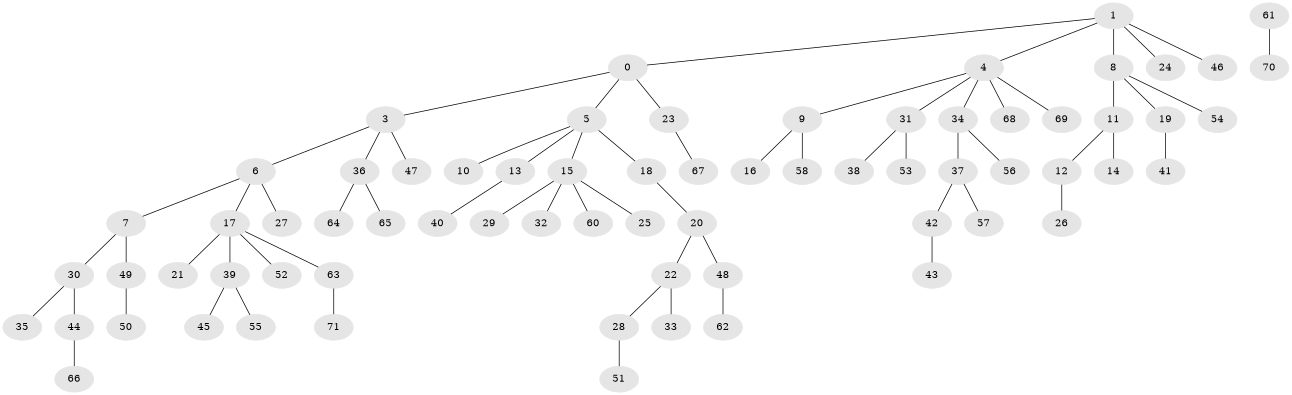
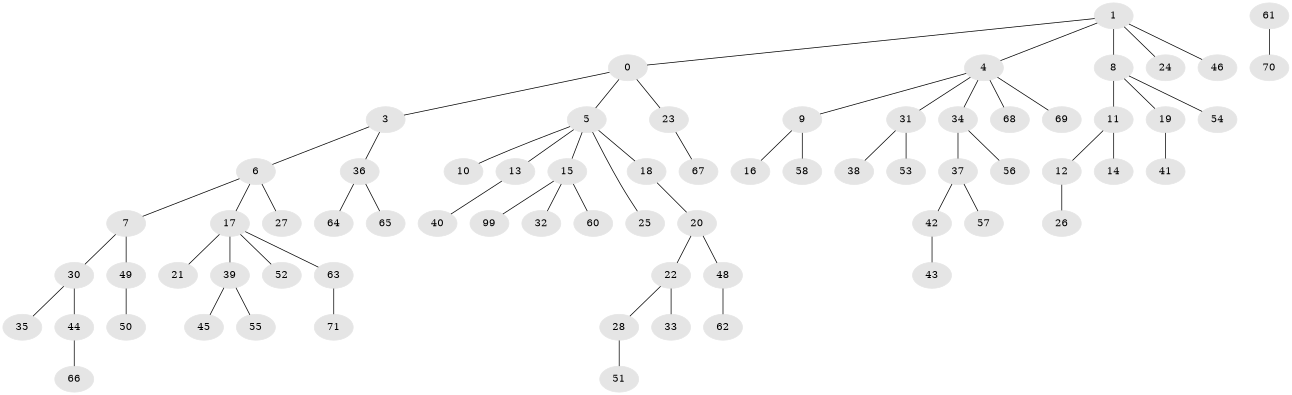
(412, 172) -> none
(606, 198) -> (614, 172)
(489, 223) -> (489, 223)
